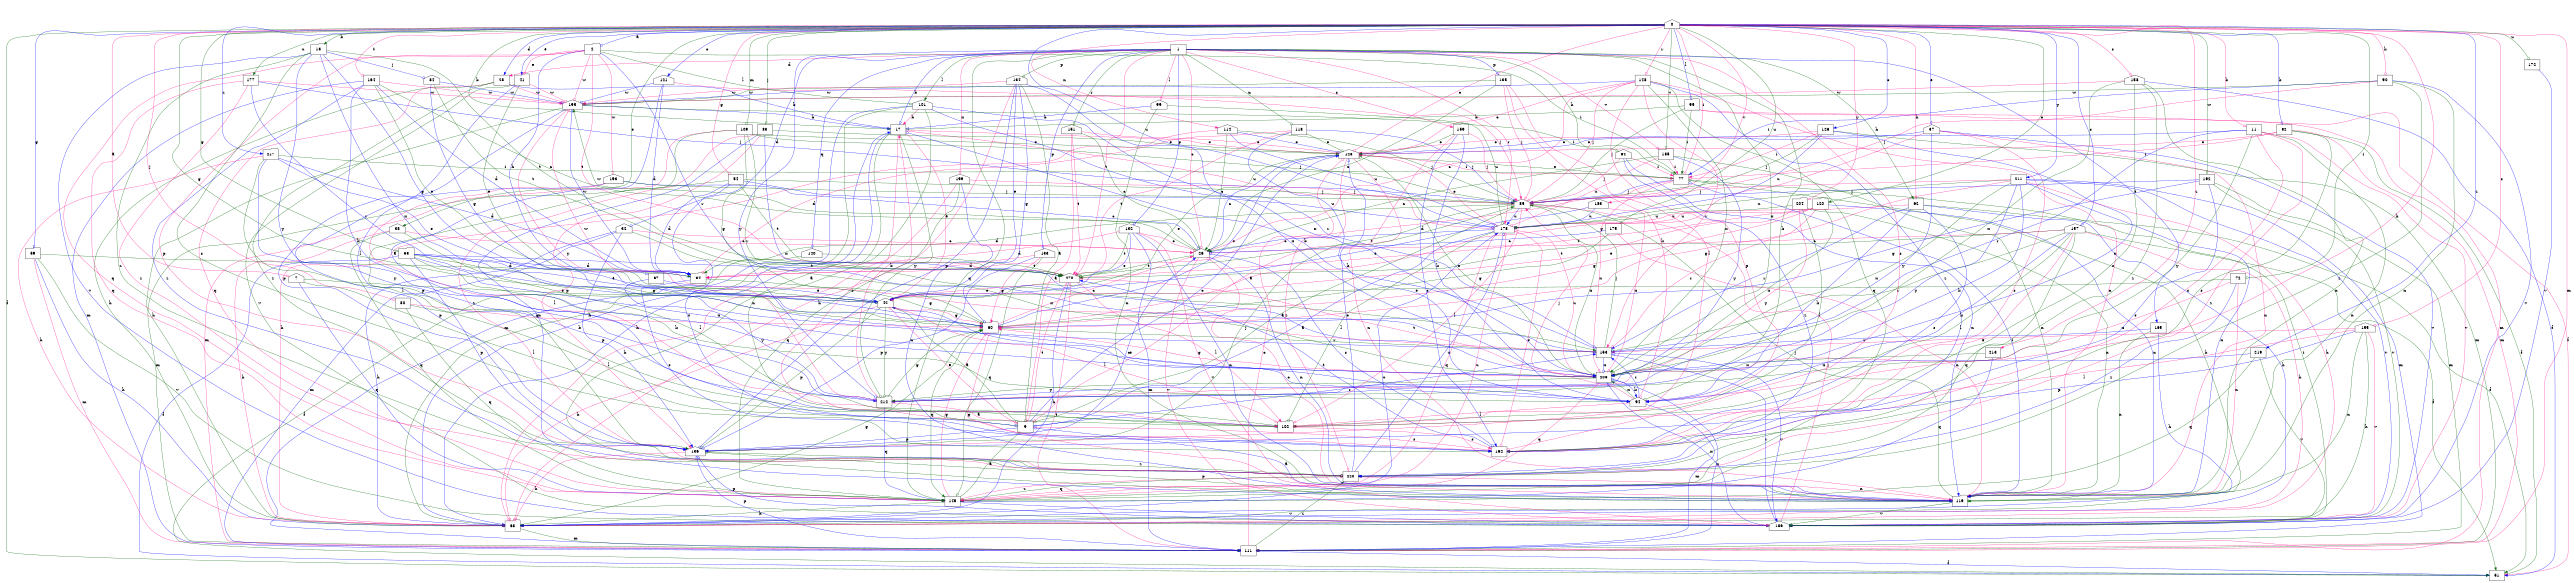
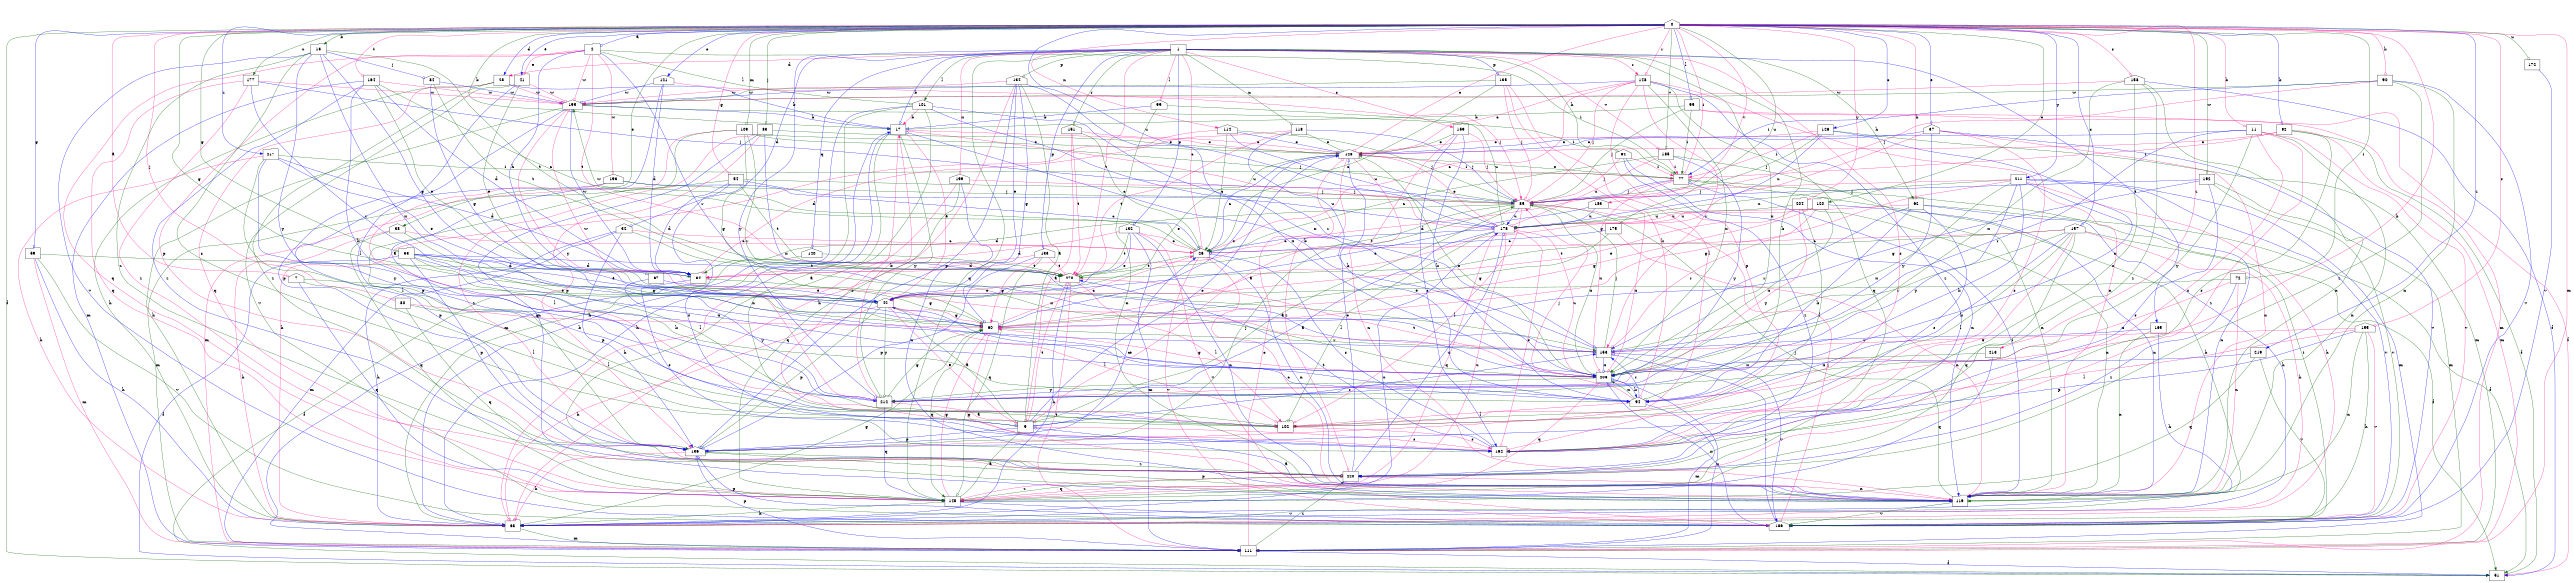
(1384, 78) -> (1413, 52)
(1467, 250) -> (1057, 265)
